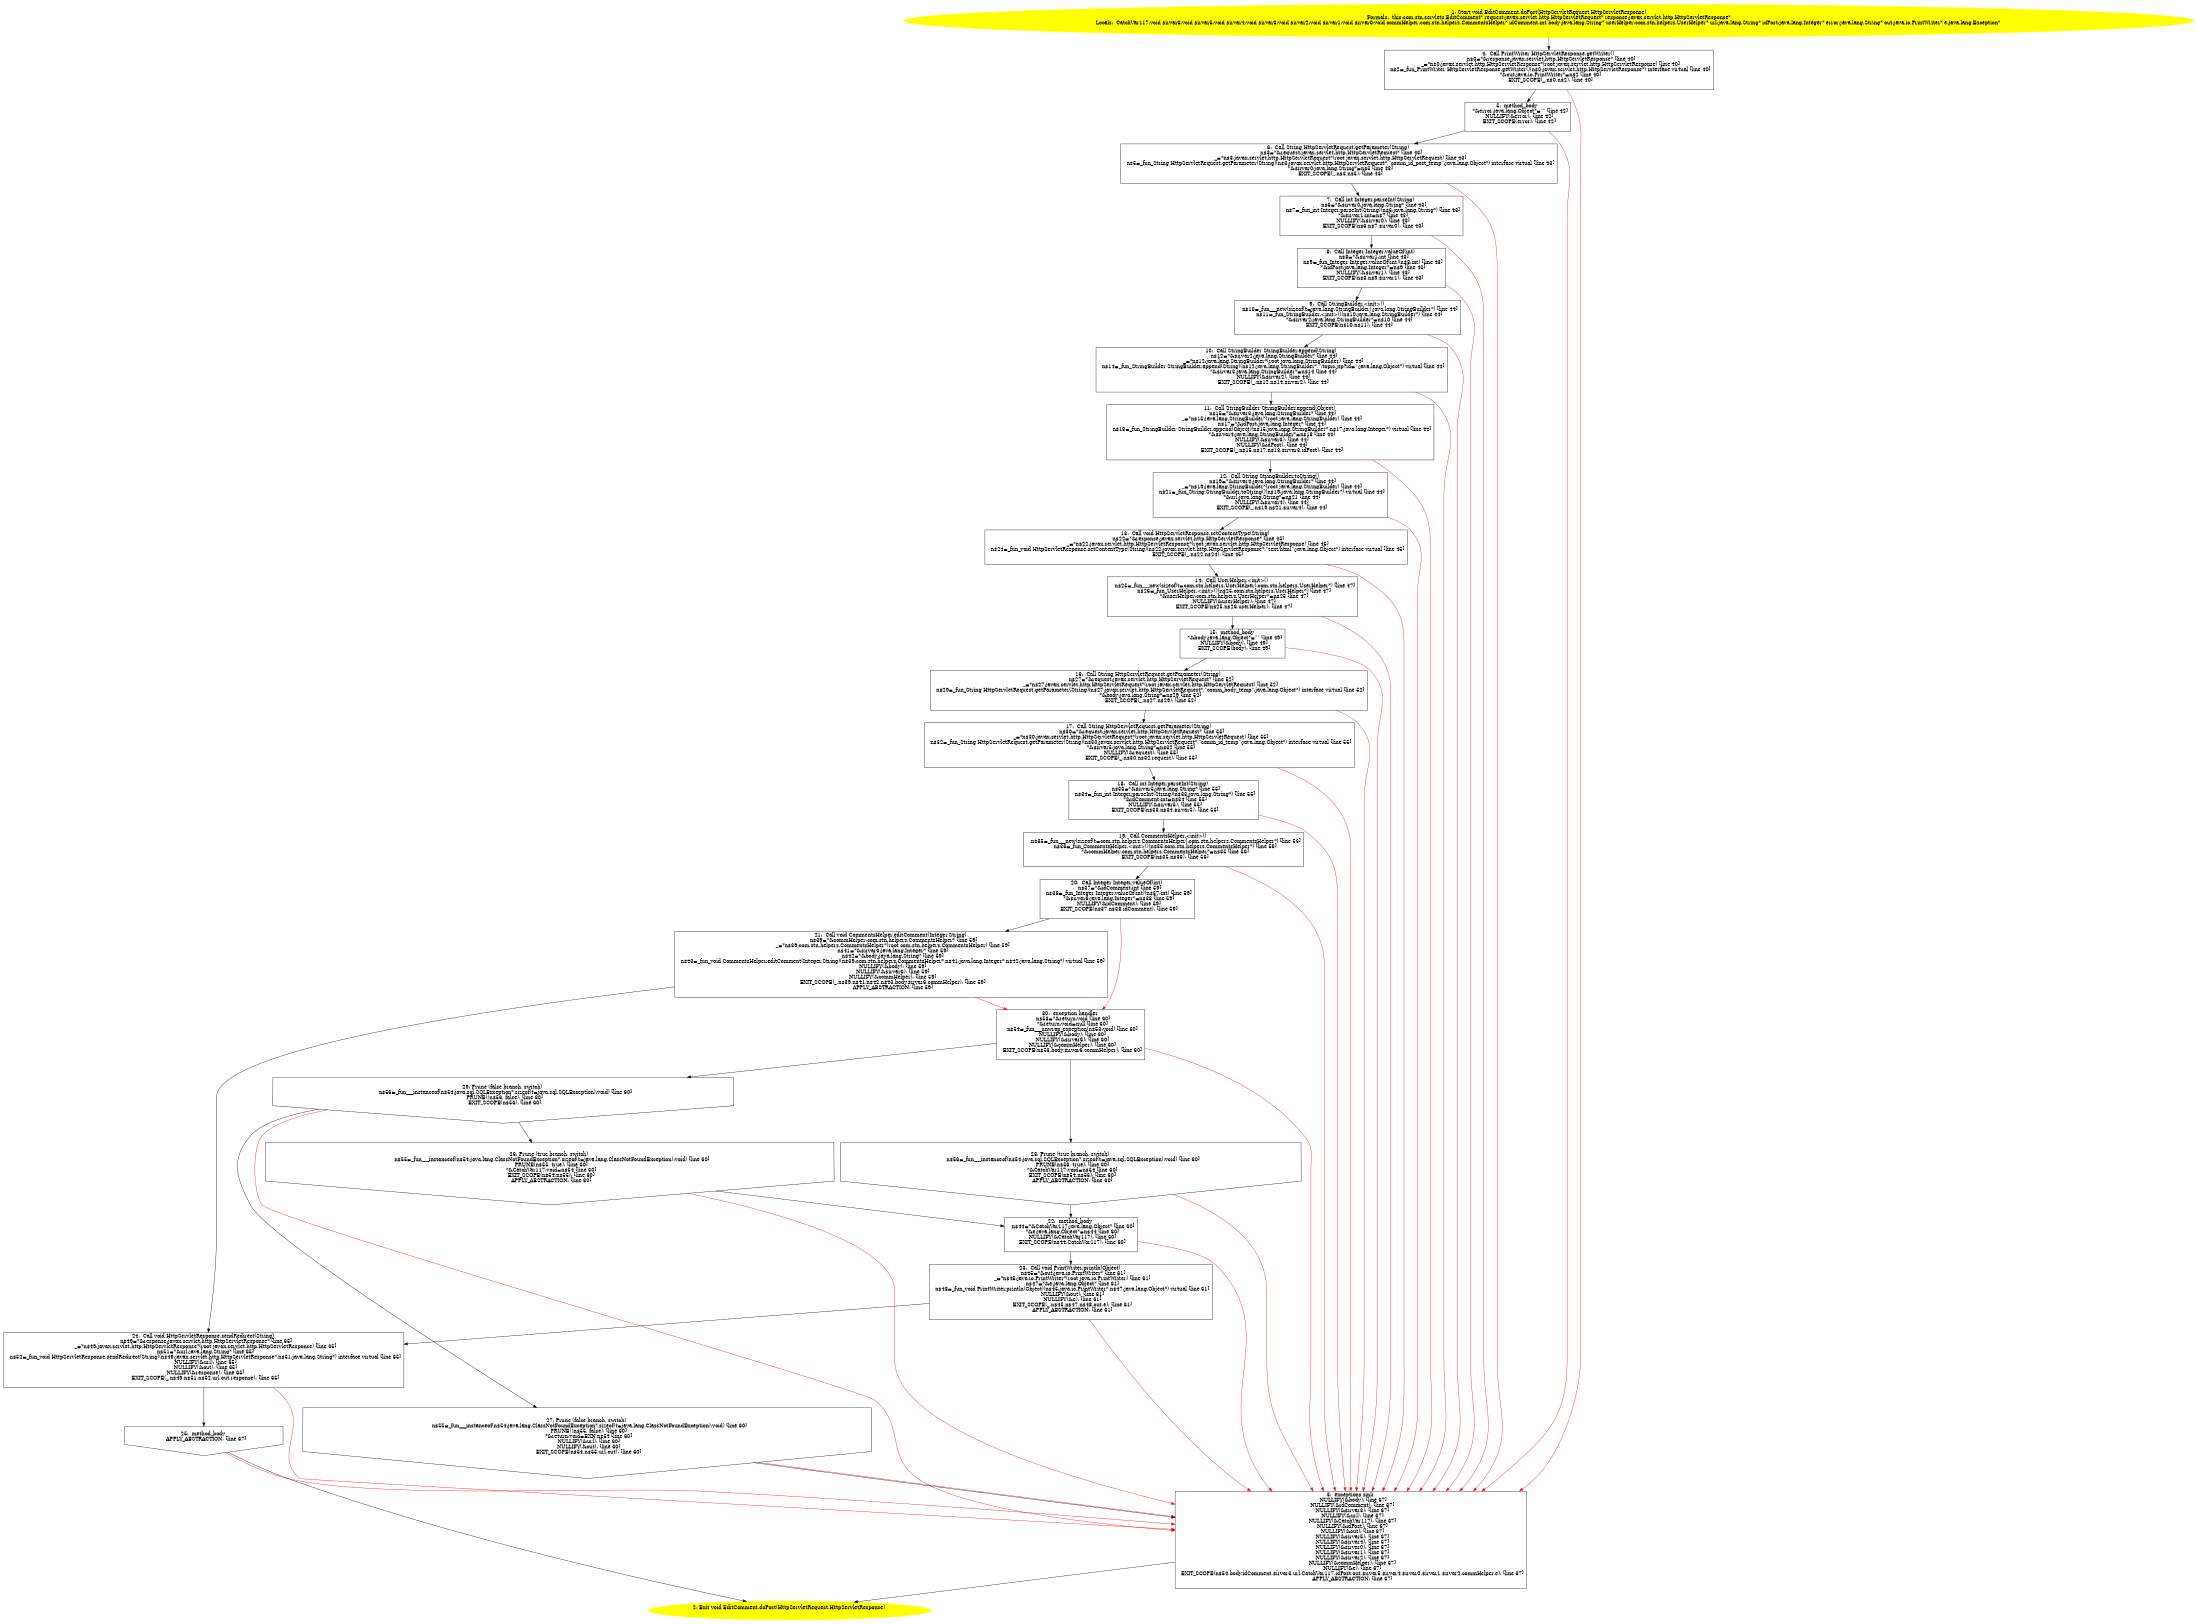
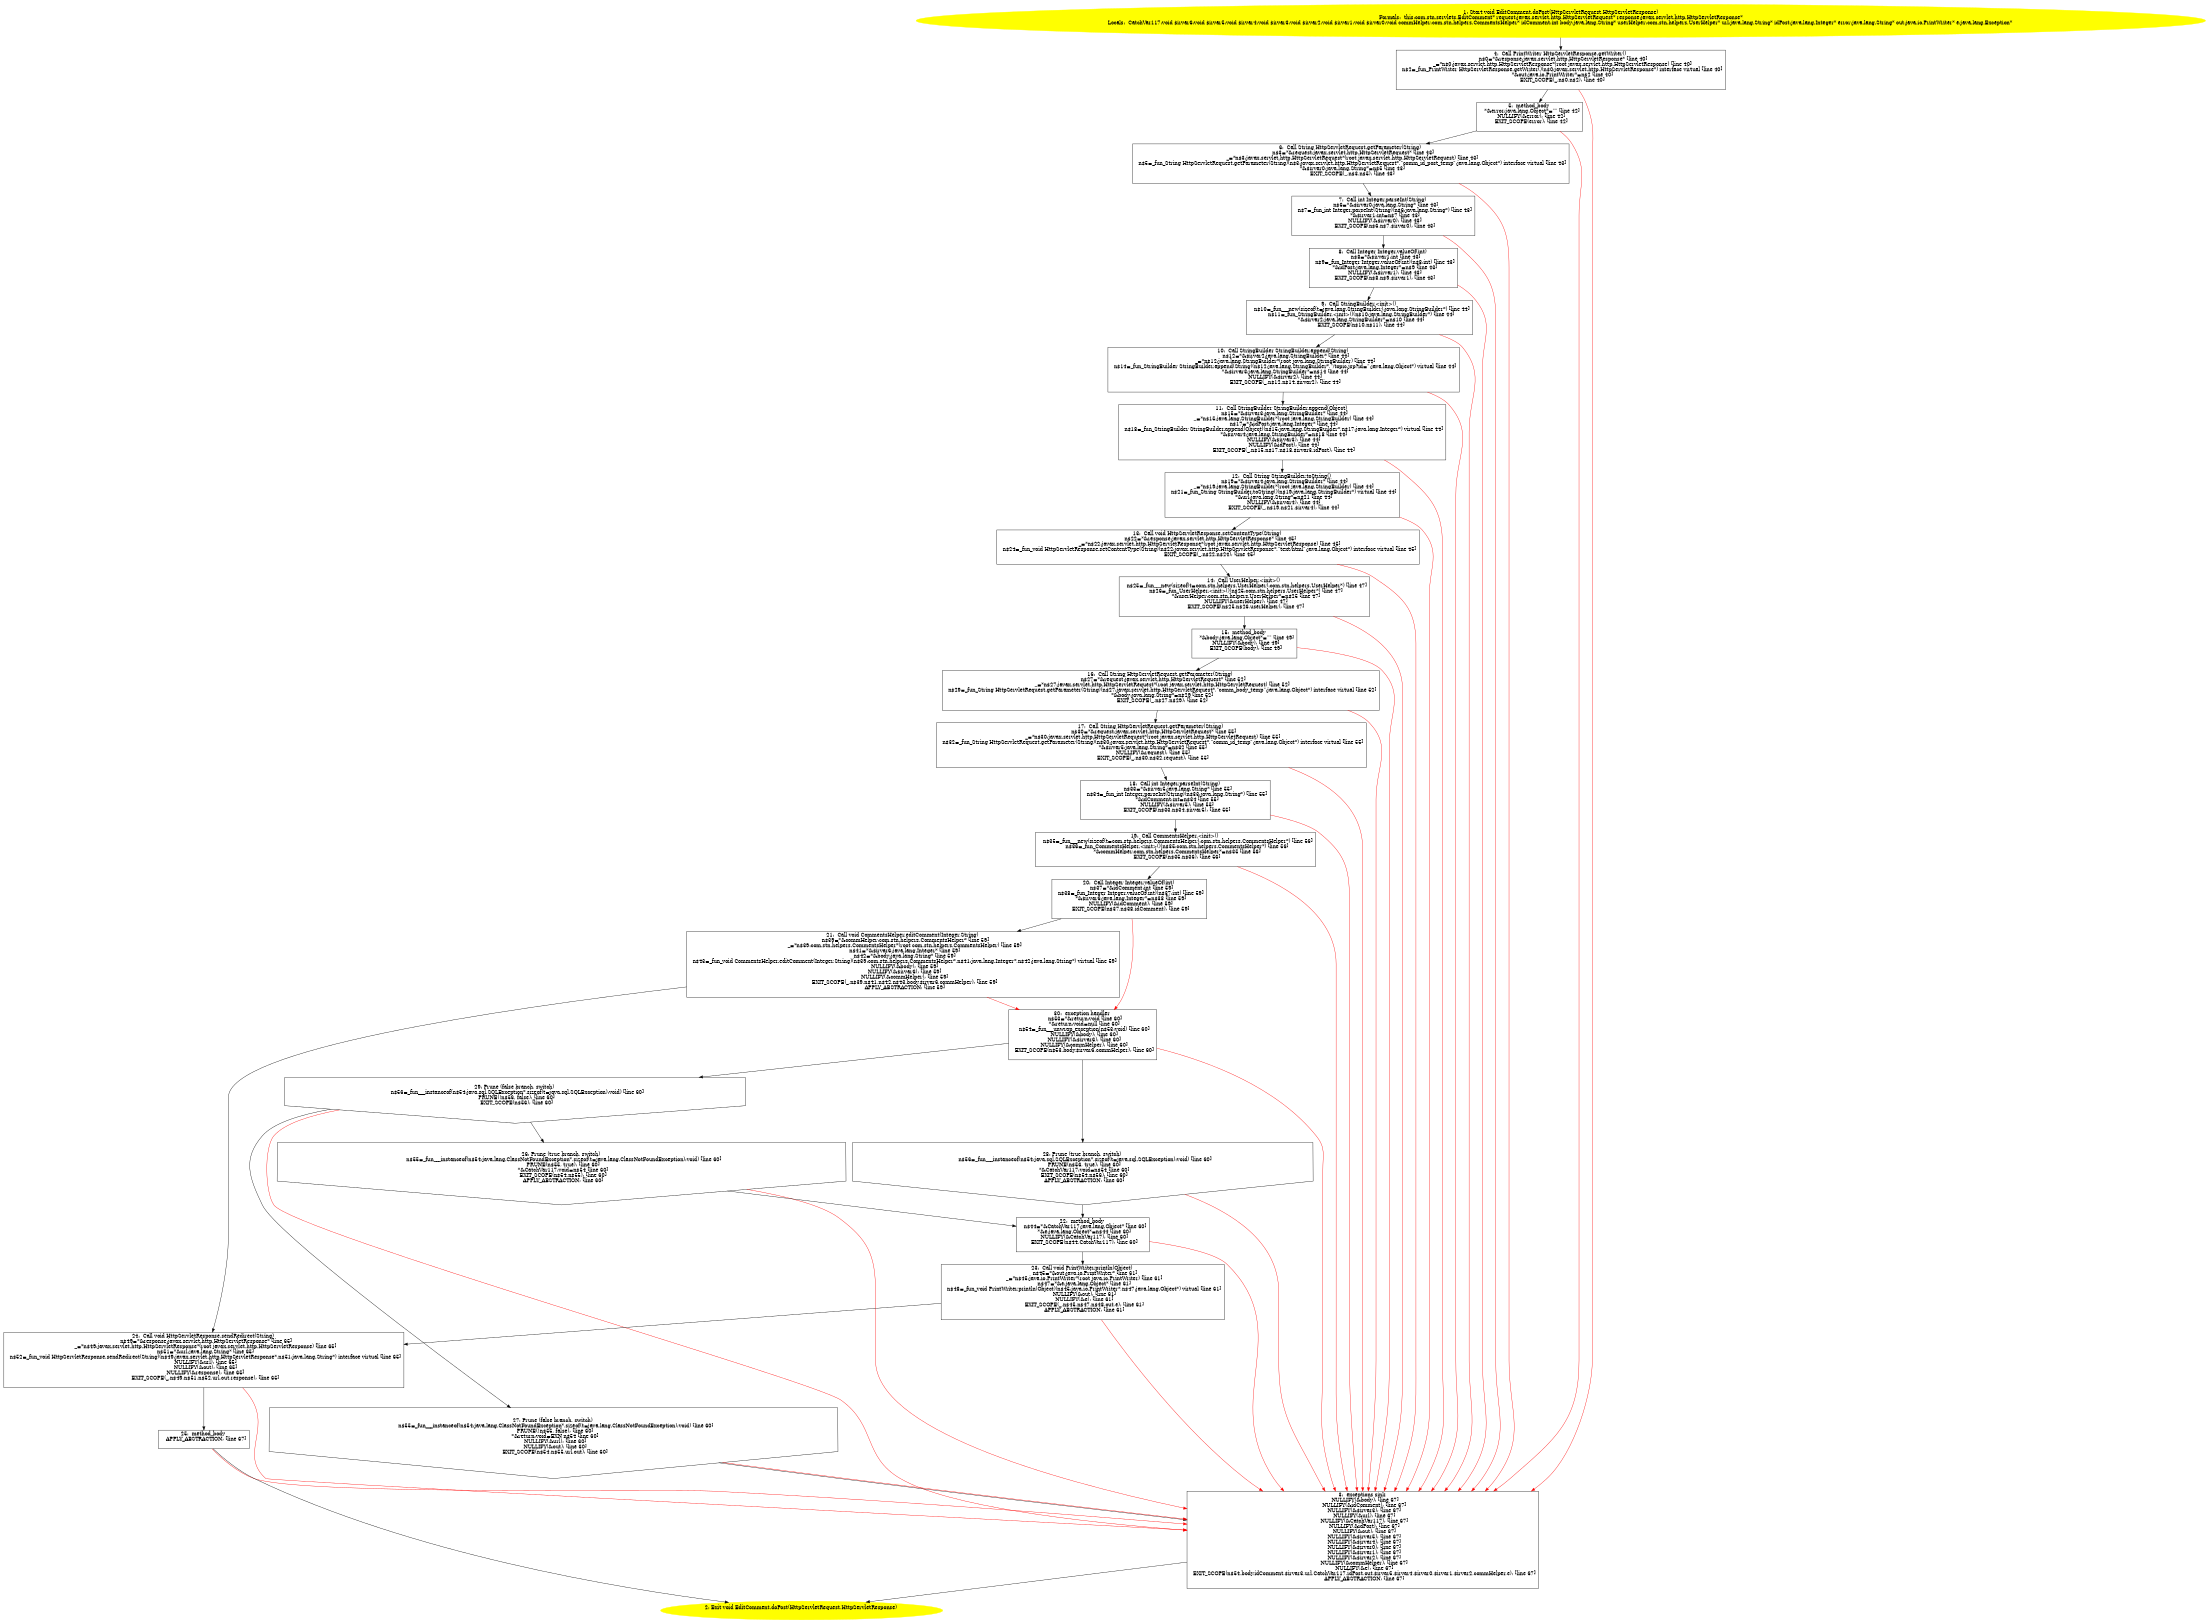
(204, 1439) -> (204, 1439)
